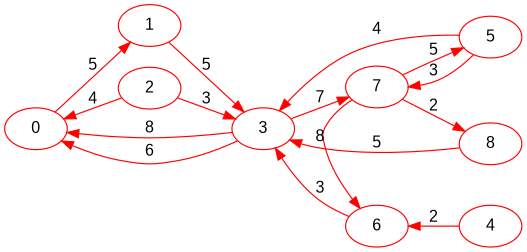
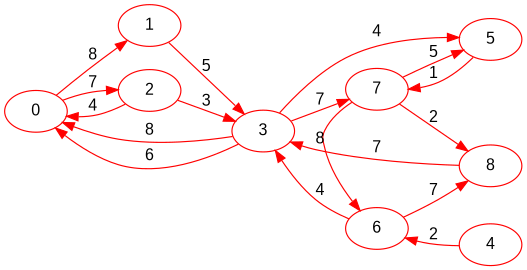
(365, 48) -> (354, 54)
(93, 66) -> (93, 55)
(434, 71) -> (434, 74)
none -> (84, 94)
(377, 143) -> (377, 148)
(320, 188) -> (320, 191)
none -> (431, 203)
